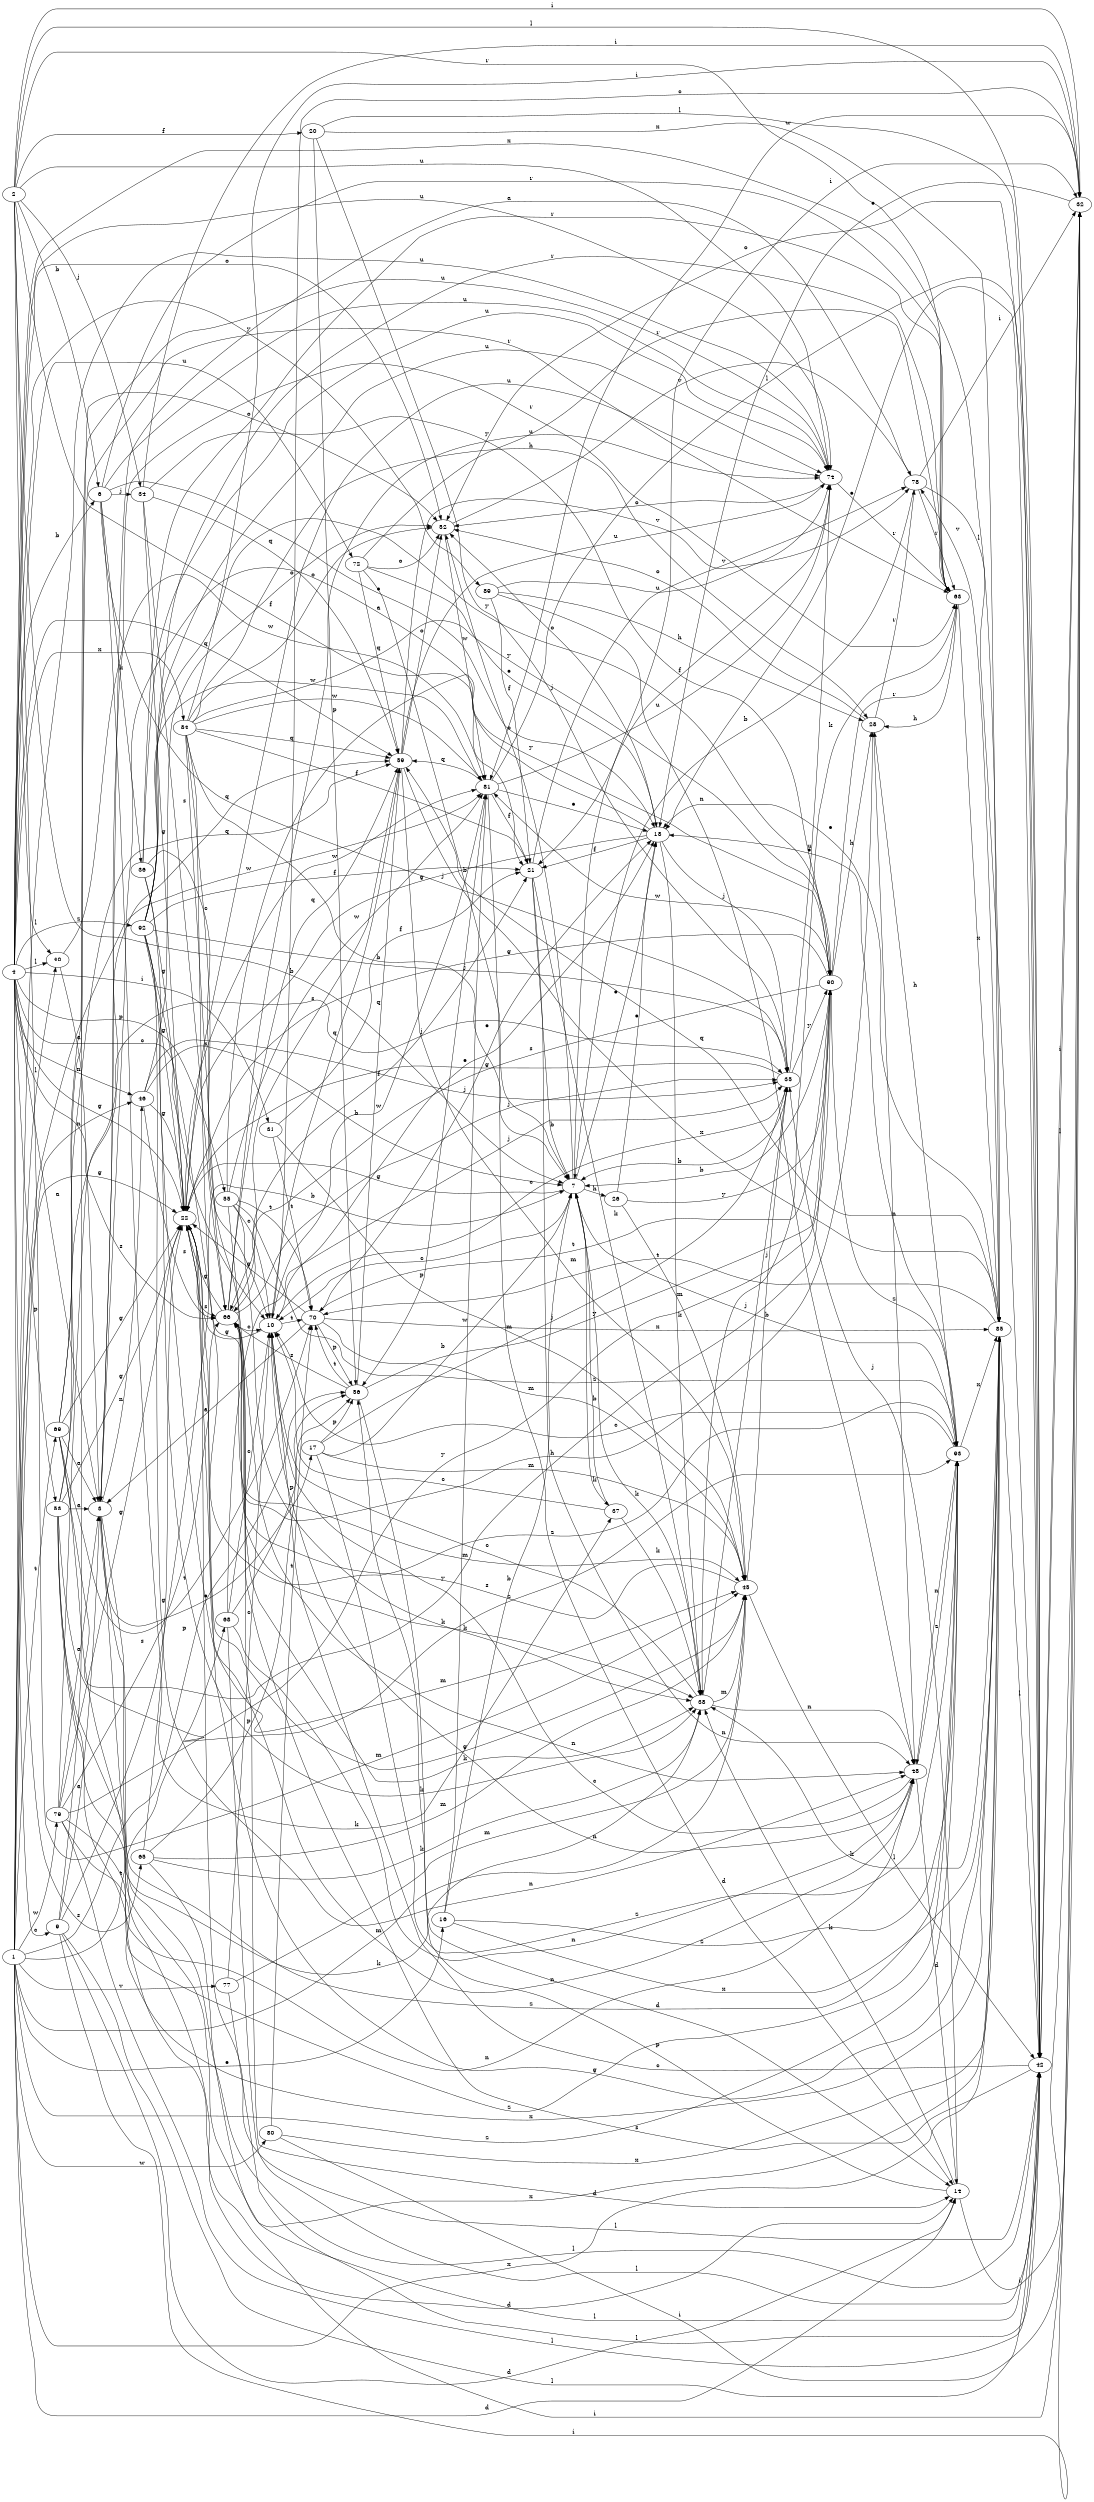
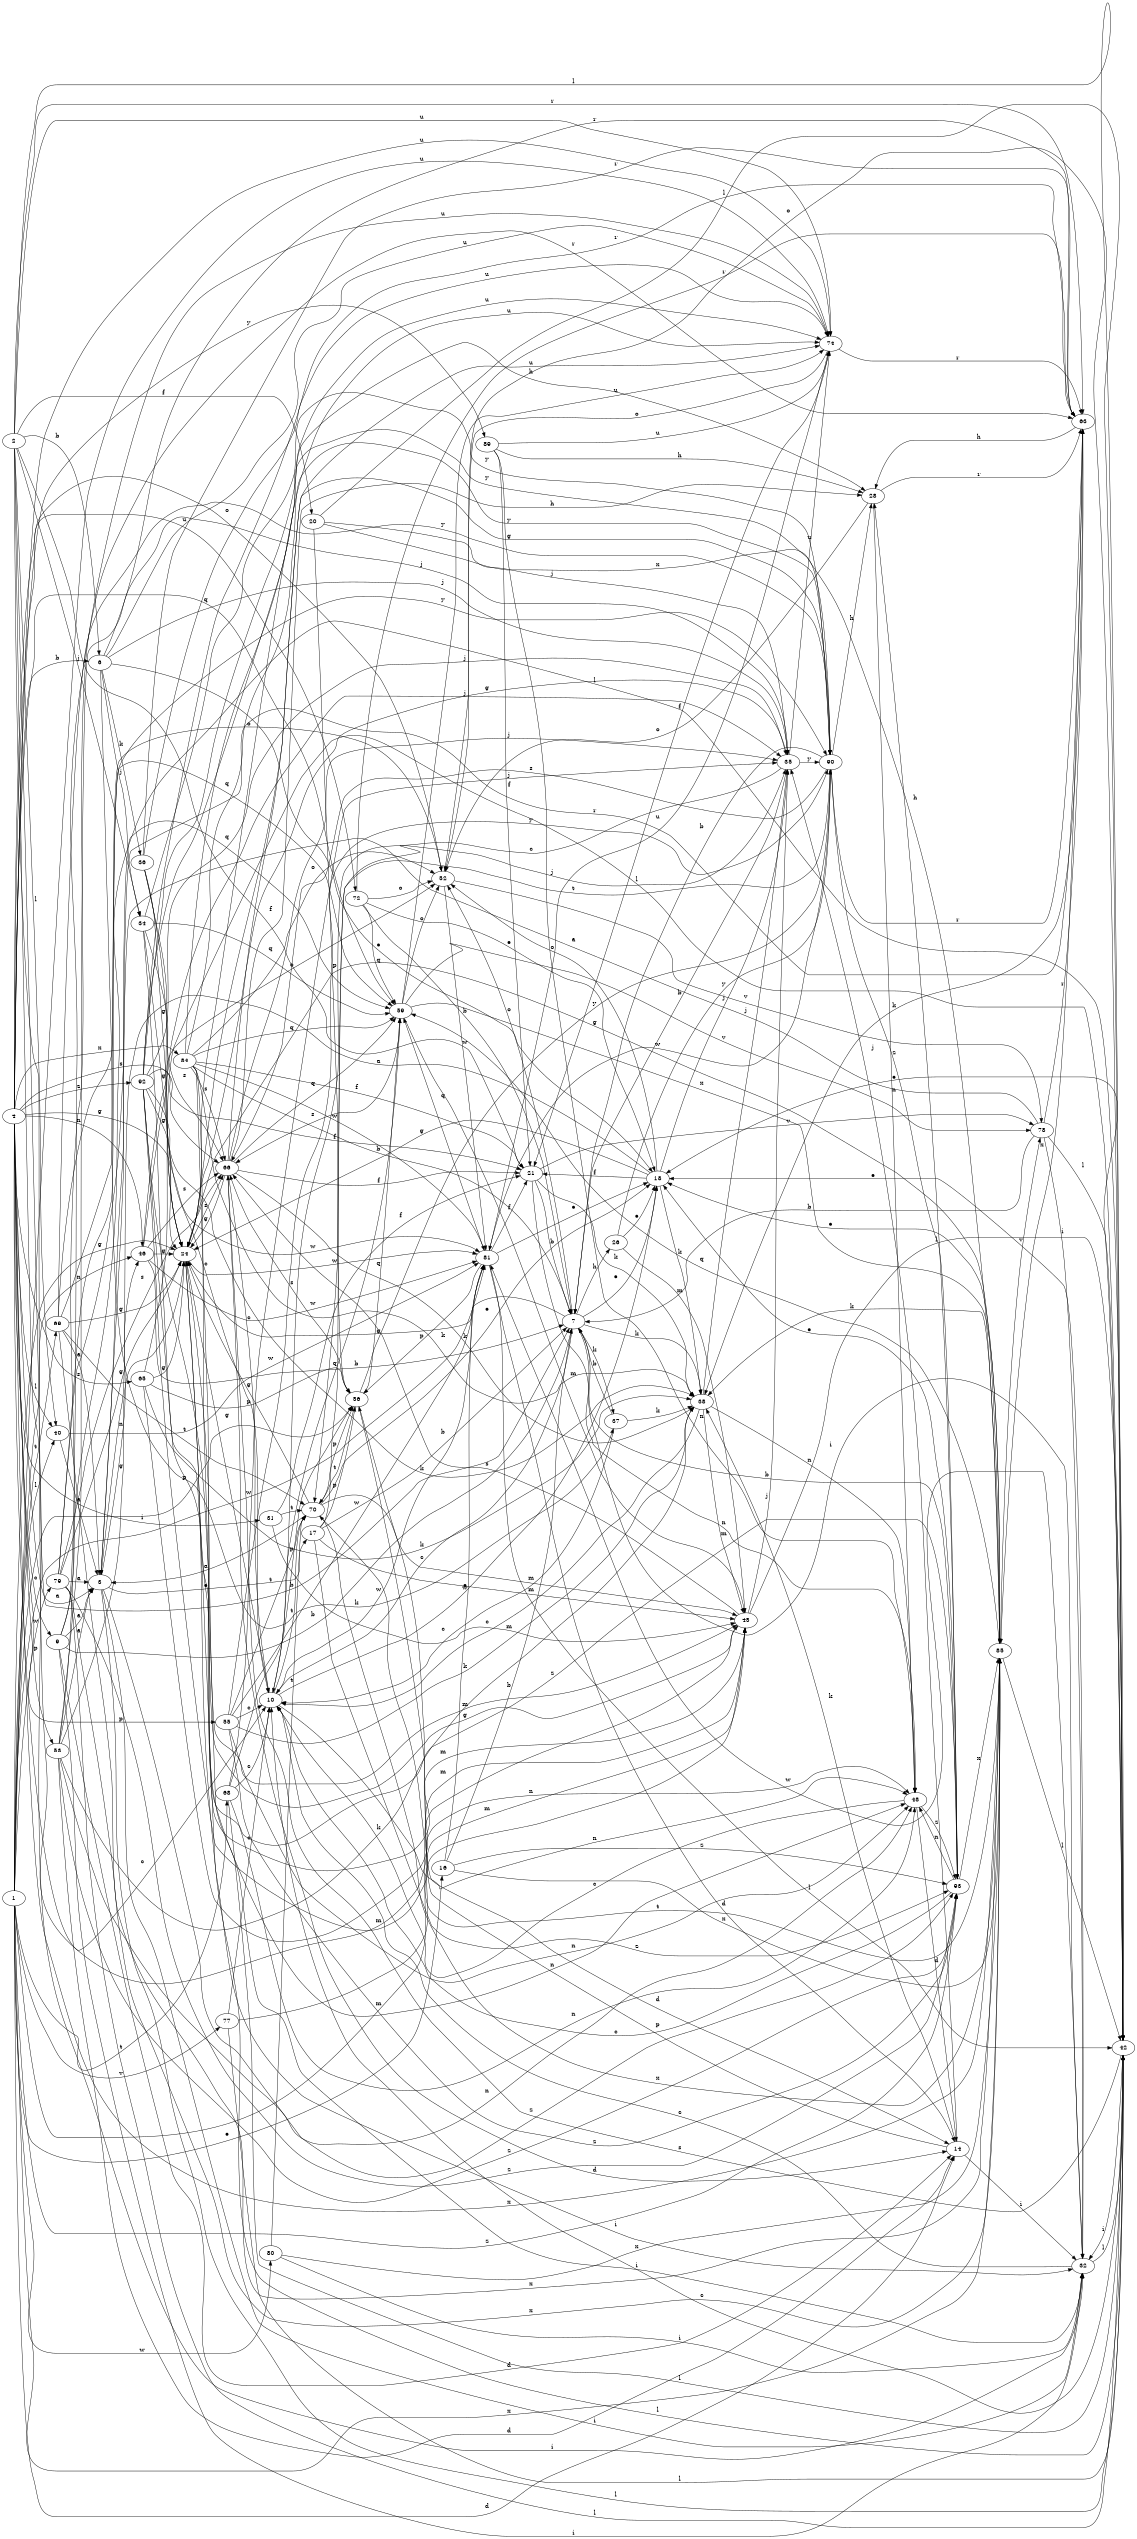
(899, 607) -> (991, 478)
(185, 1218) -> (185, 1254)
none -> (314, 1309)
